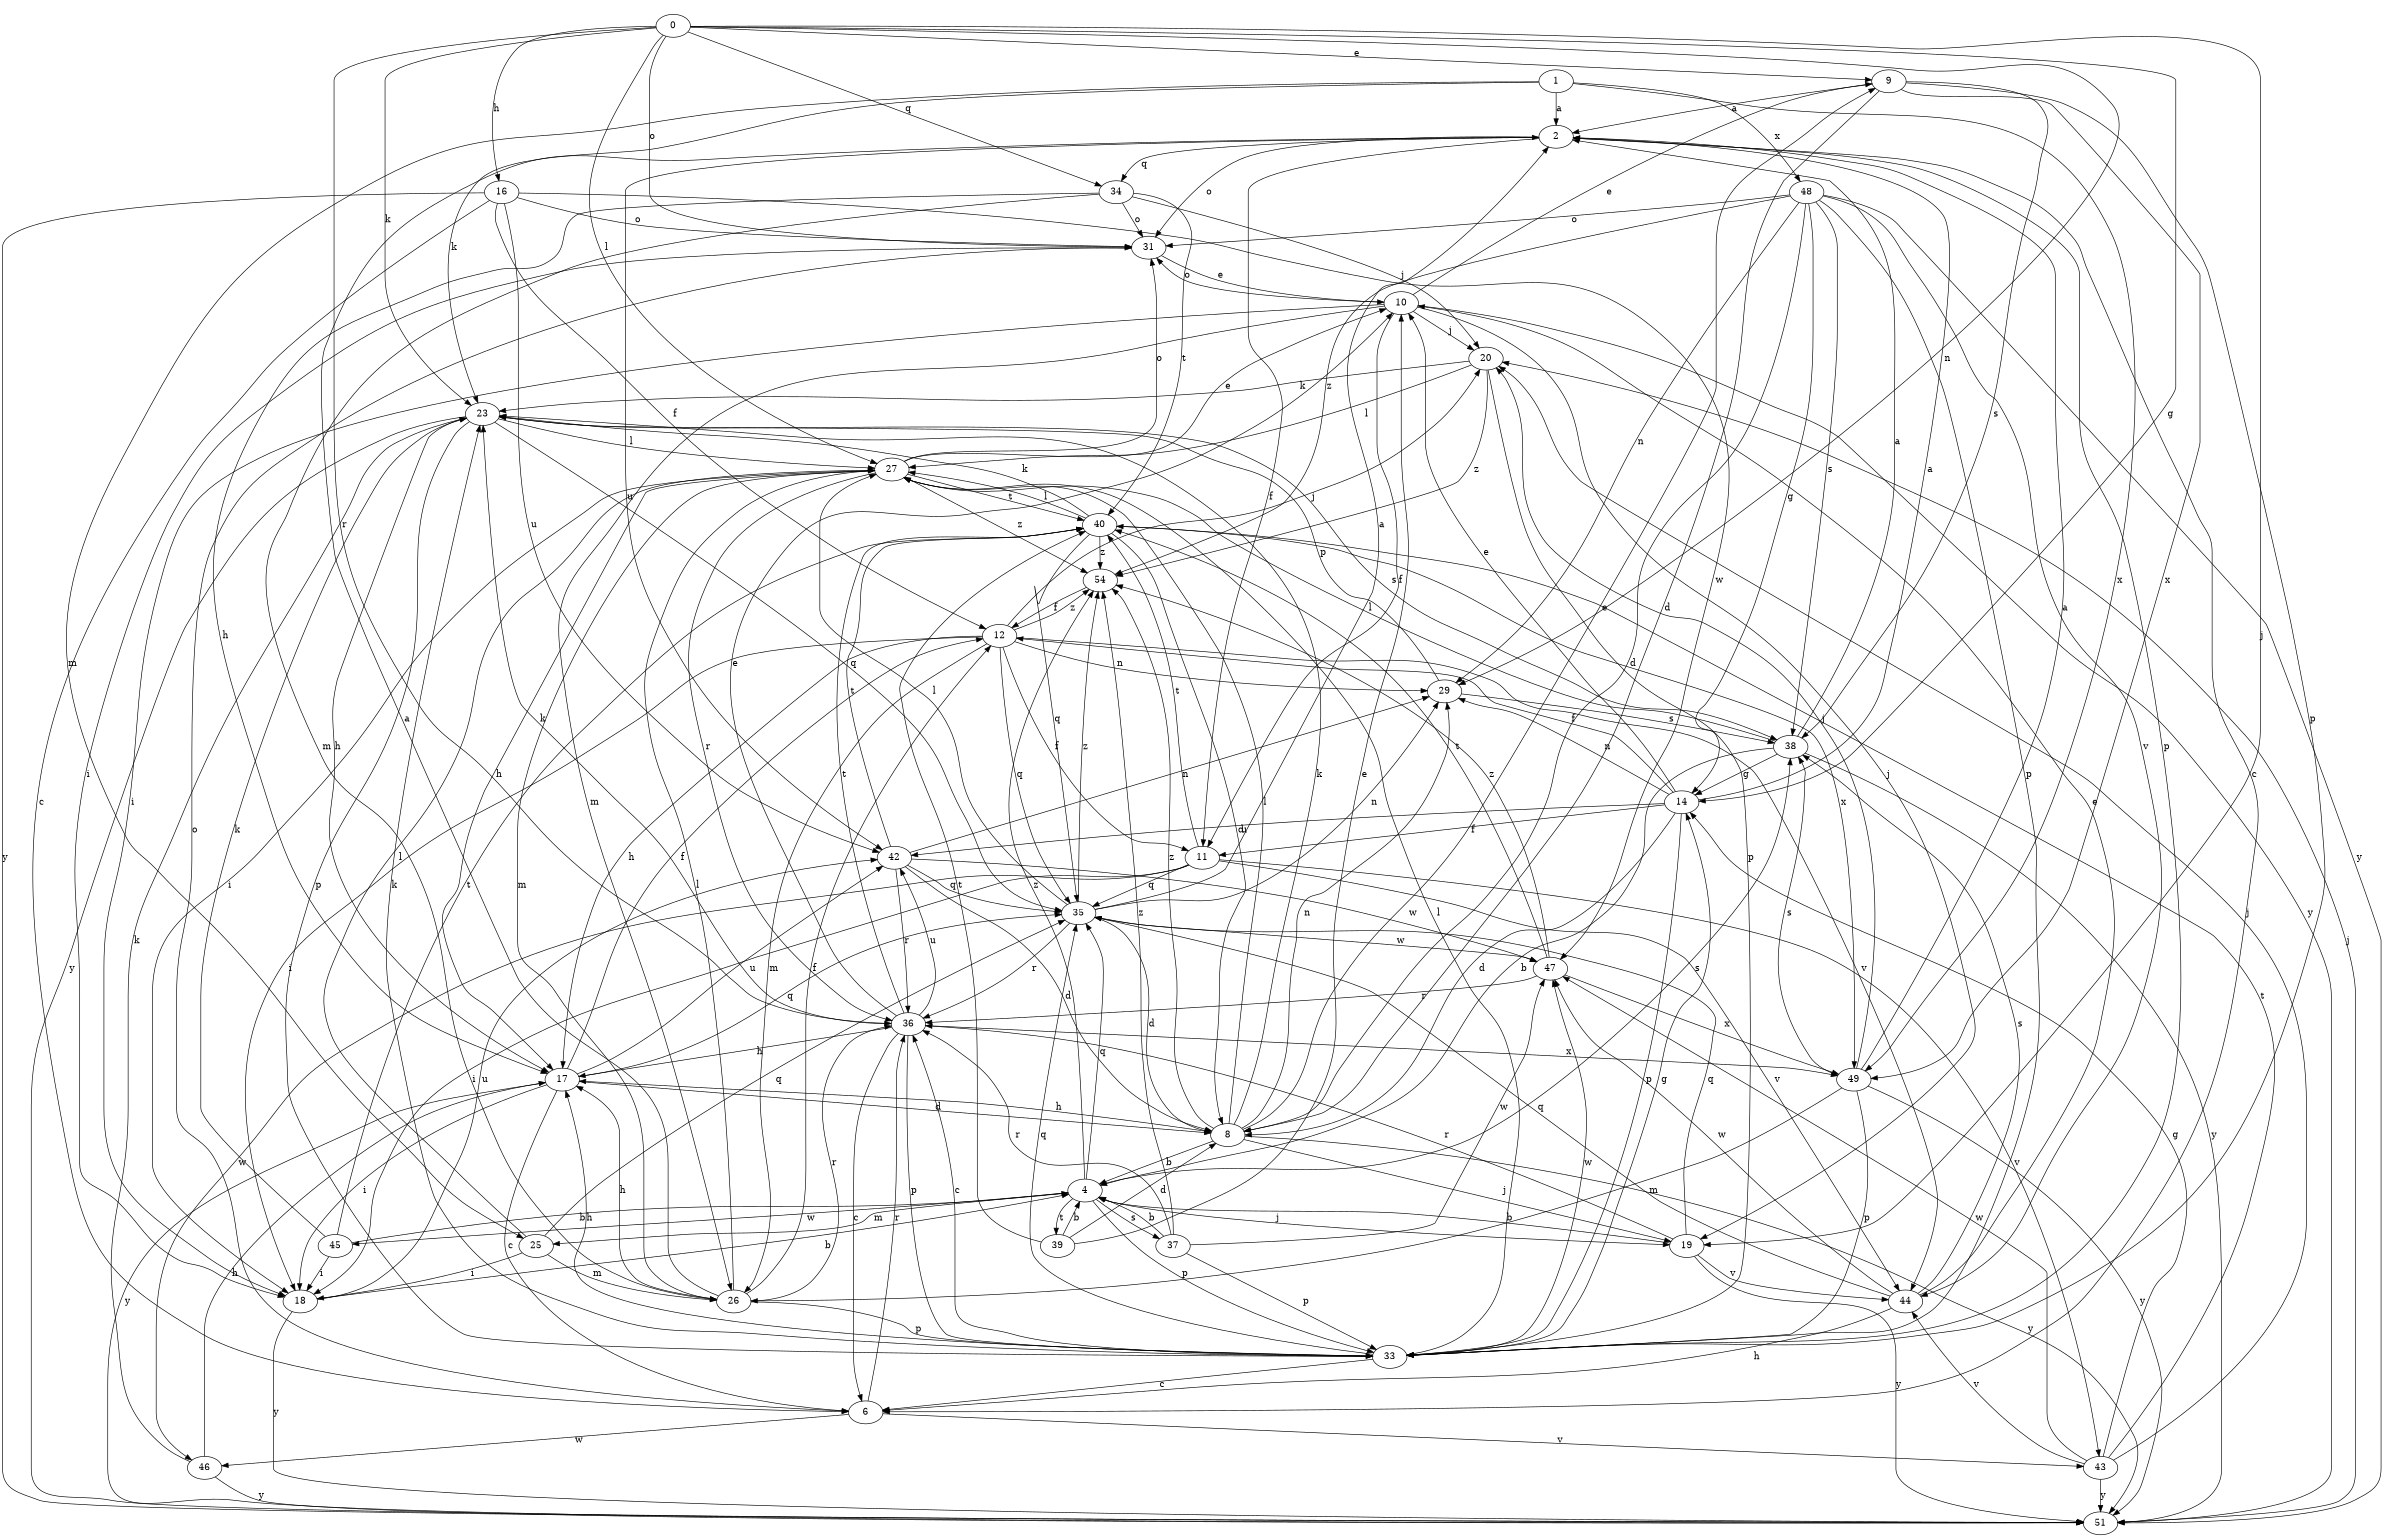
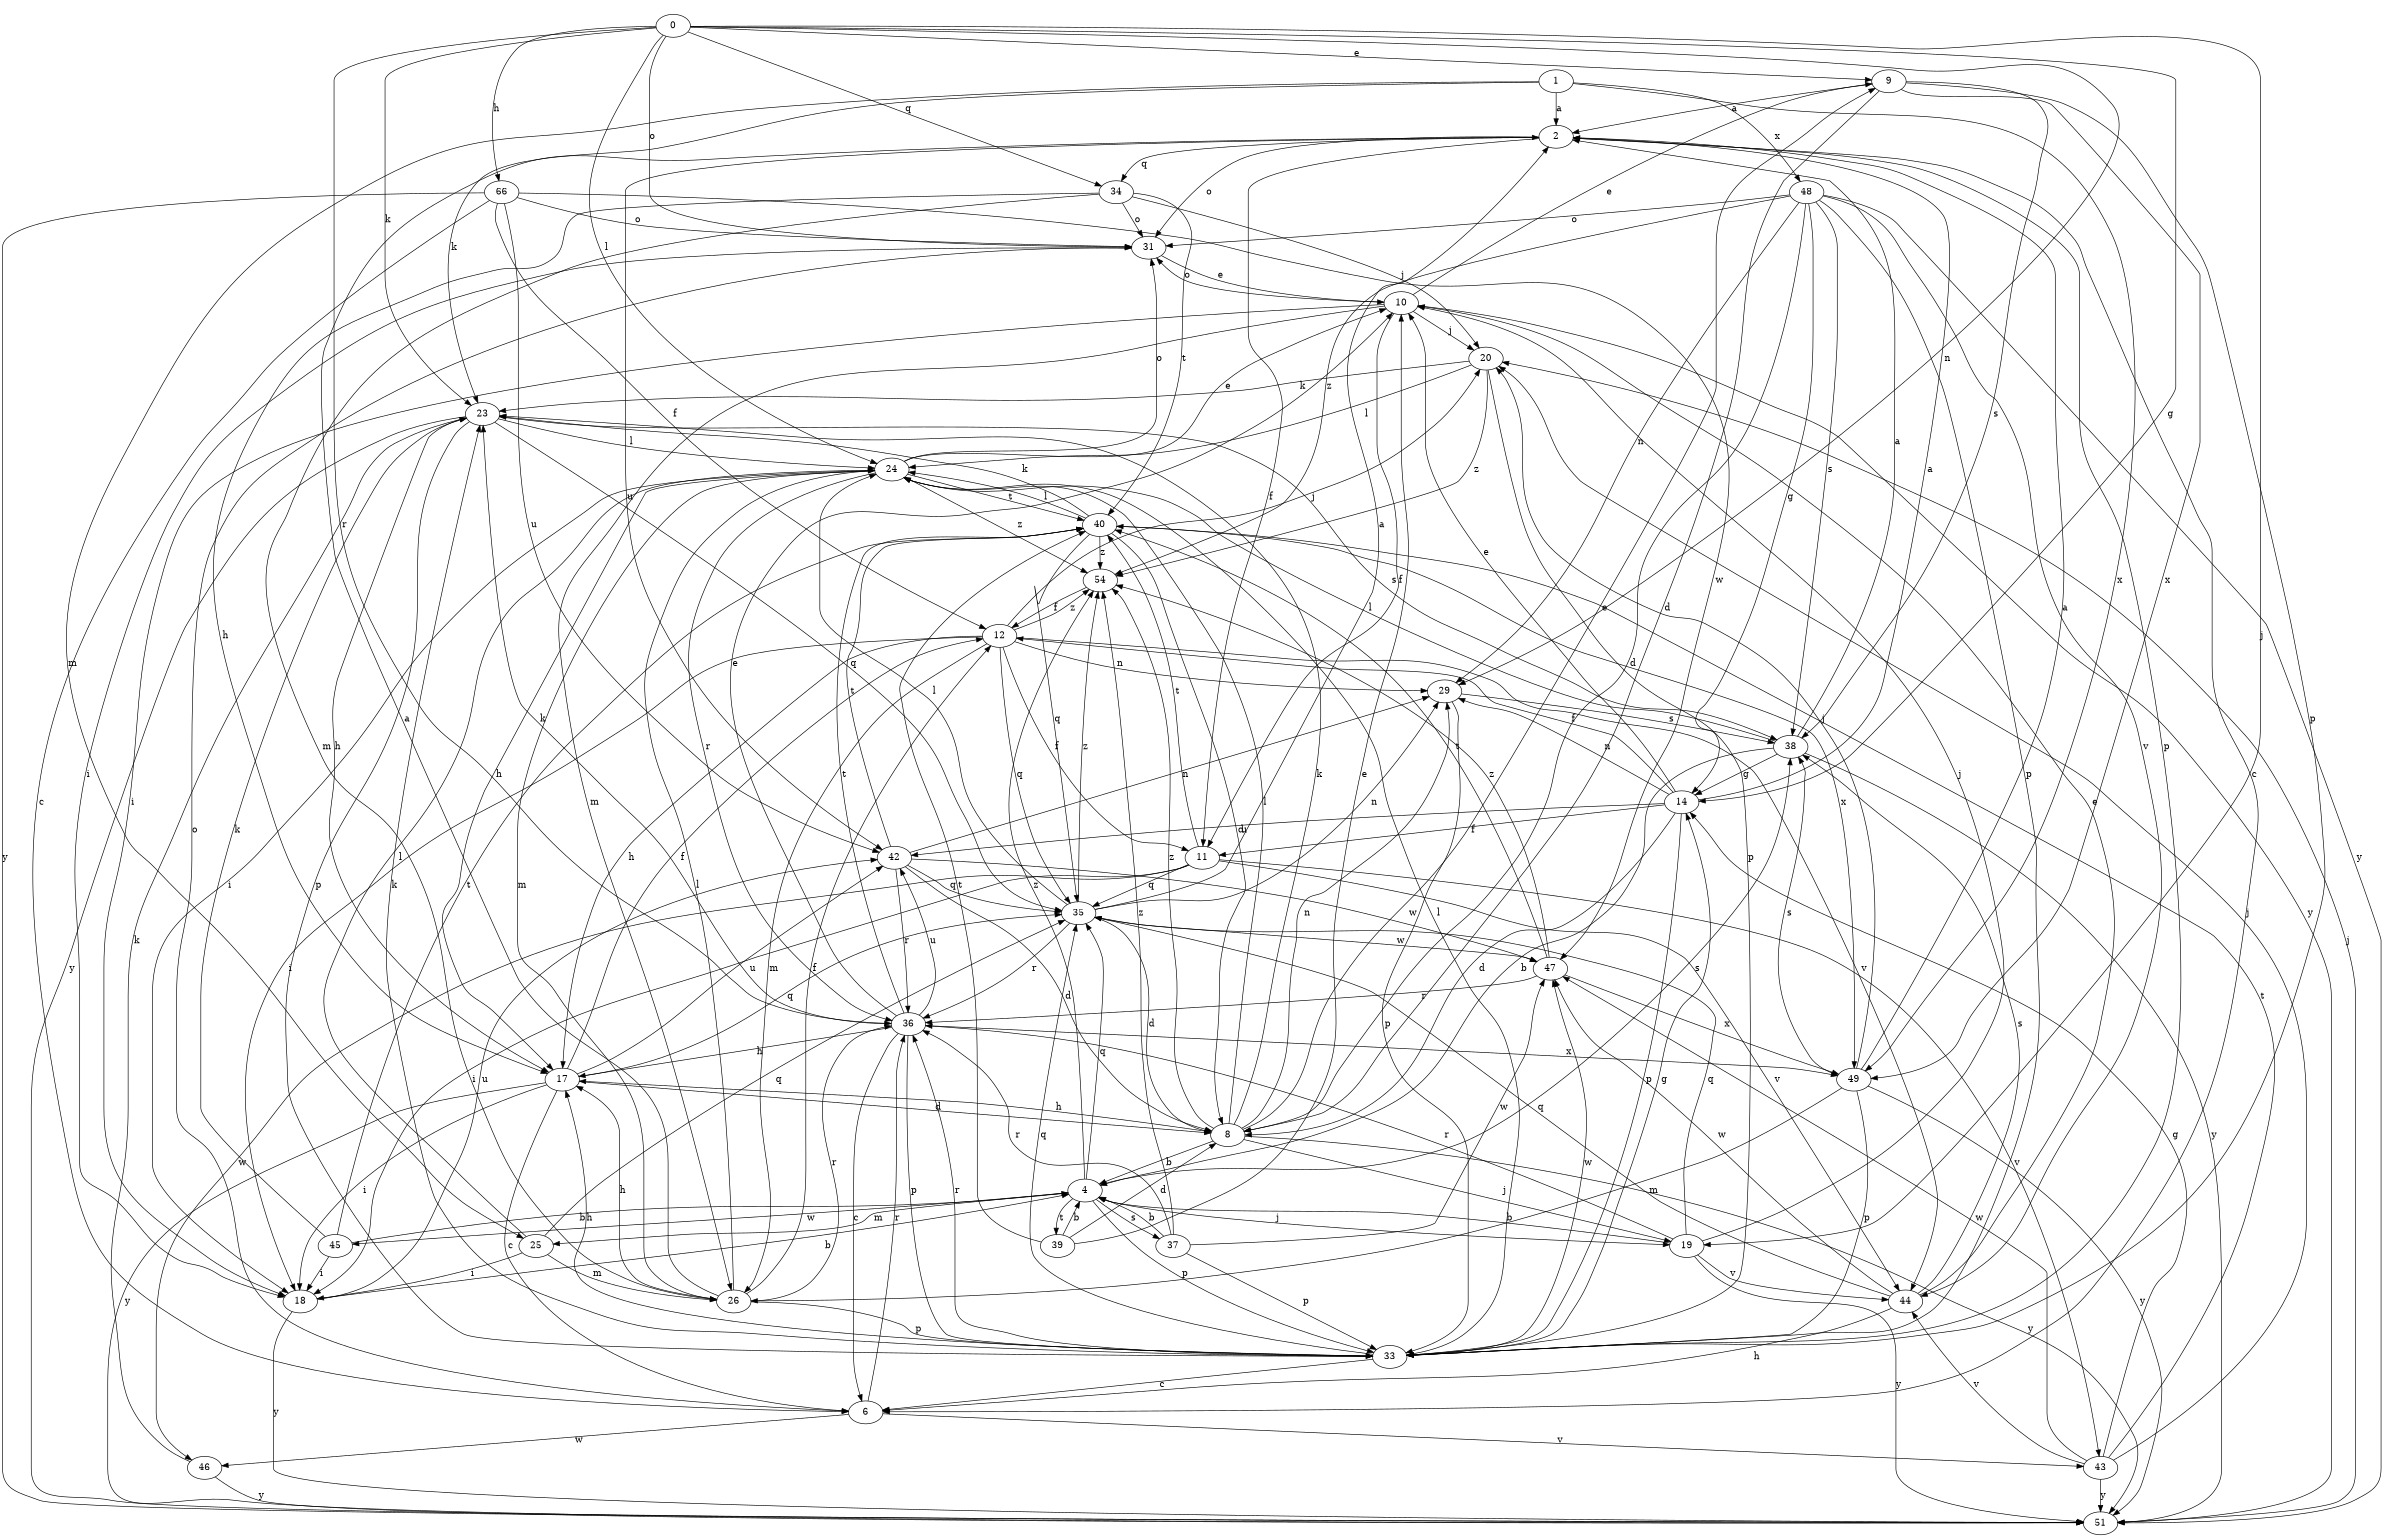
(502, 192) -> (502, 192)
(1231, 465) -> (1384, 1030)
(892, 470) -> (892, 470)
(1844, 723) -> (1934, 733)
(957, 1191) -> (957, 1191)
(282, 1217) -> none
